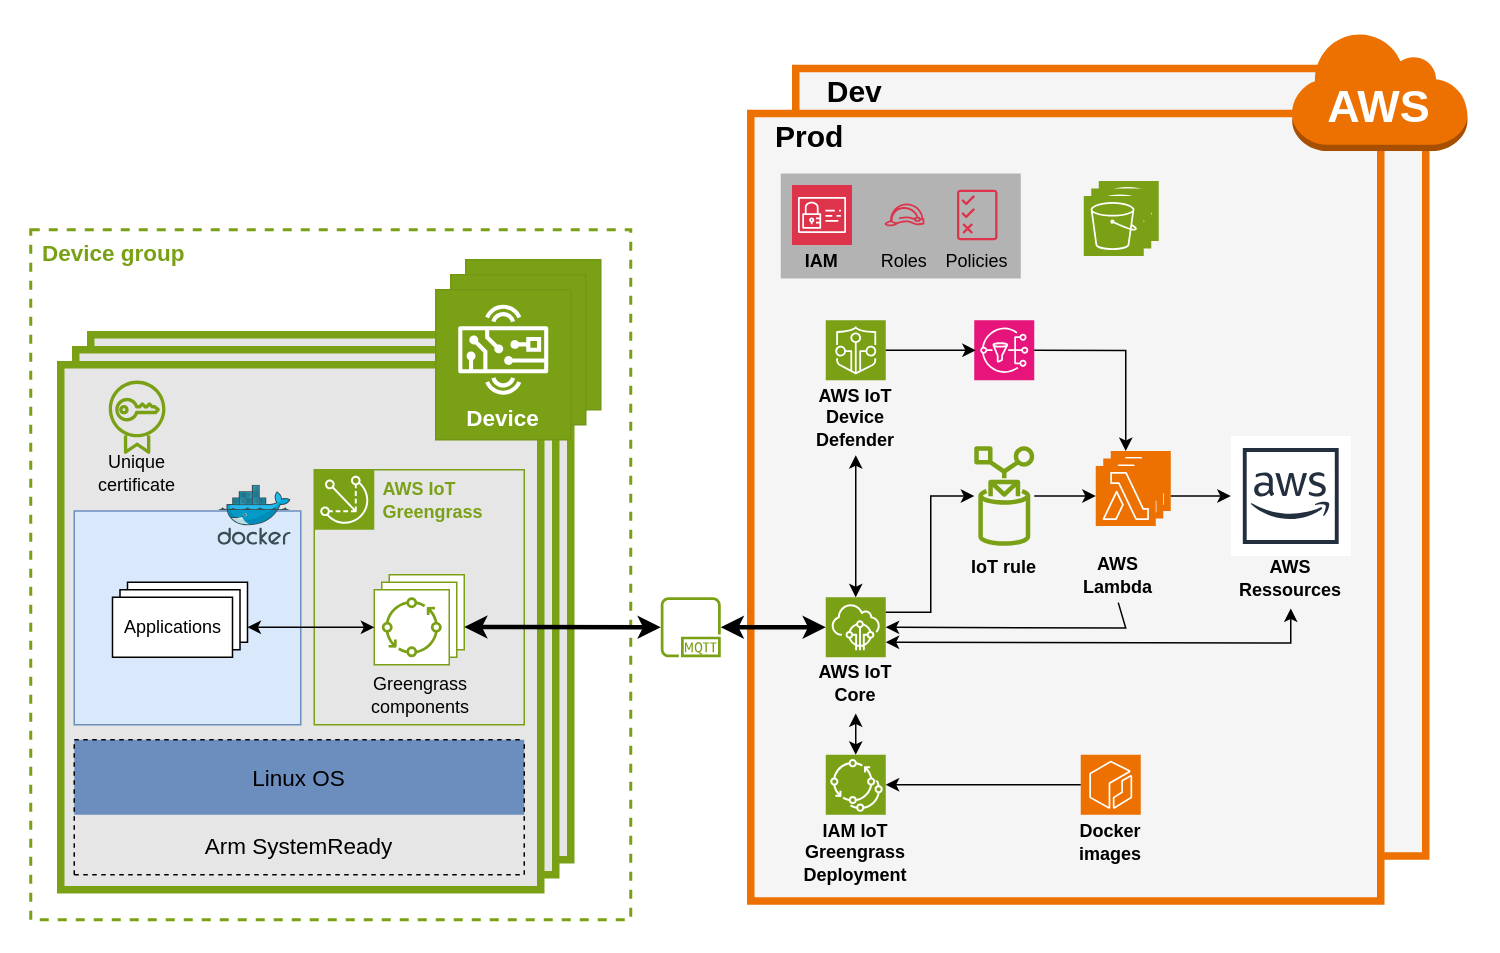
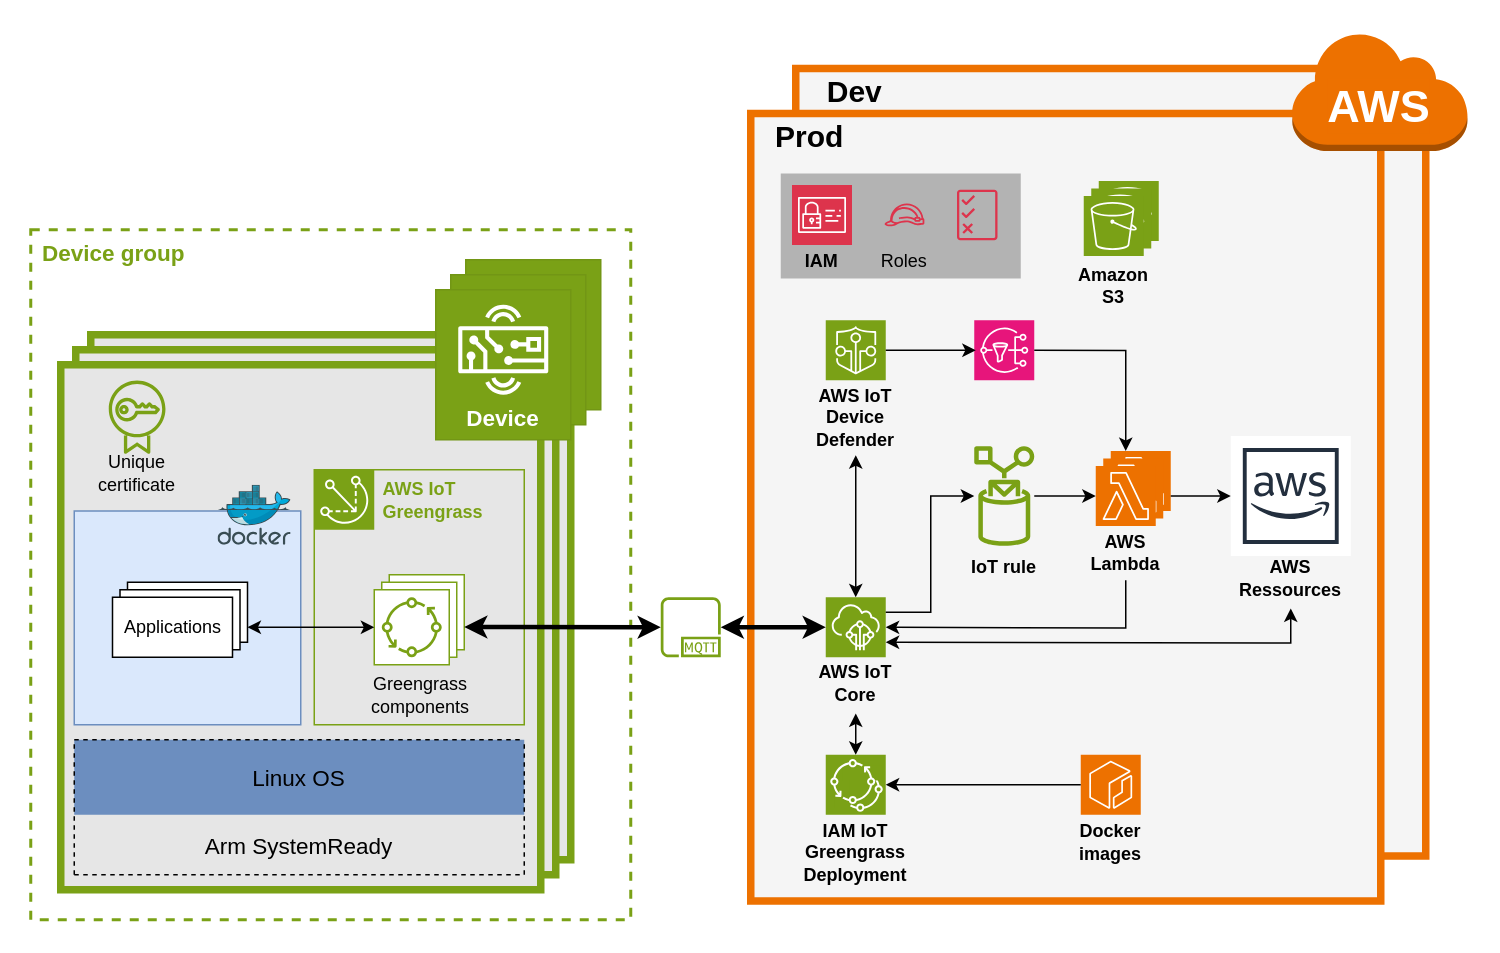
(977, 261) -> none
none -> (1114, 286)
(1118, 575) -> (1126, 553)
